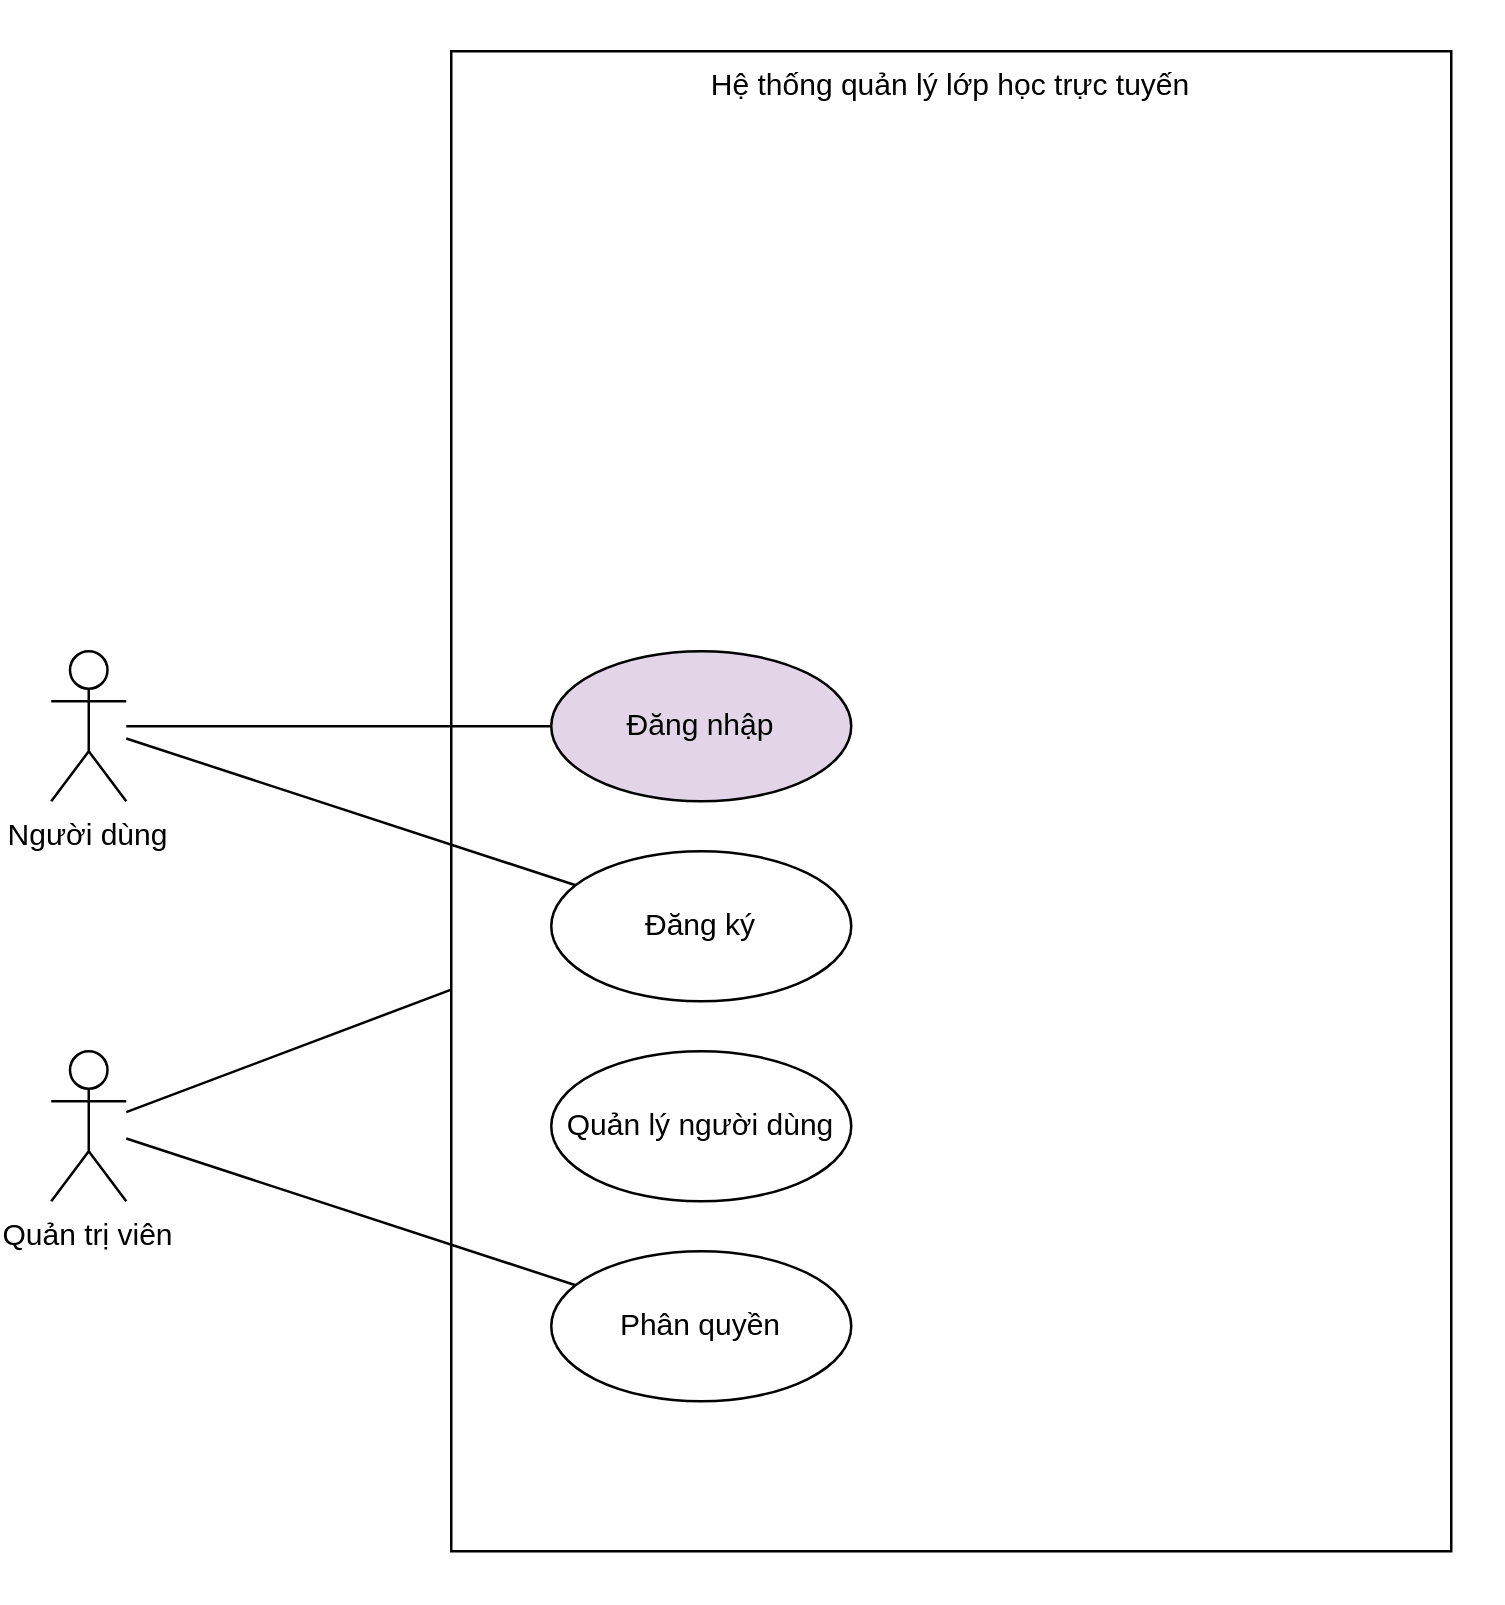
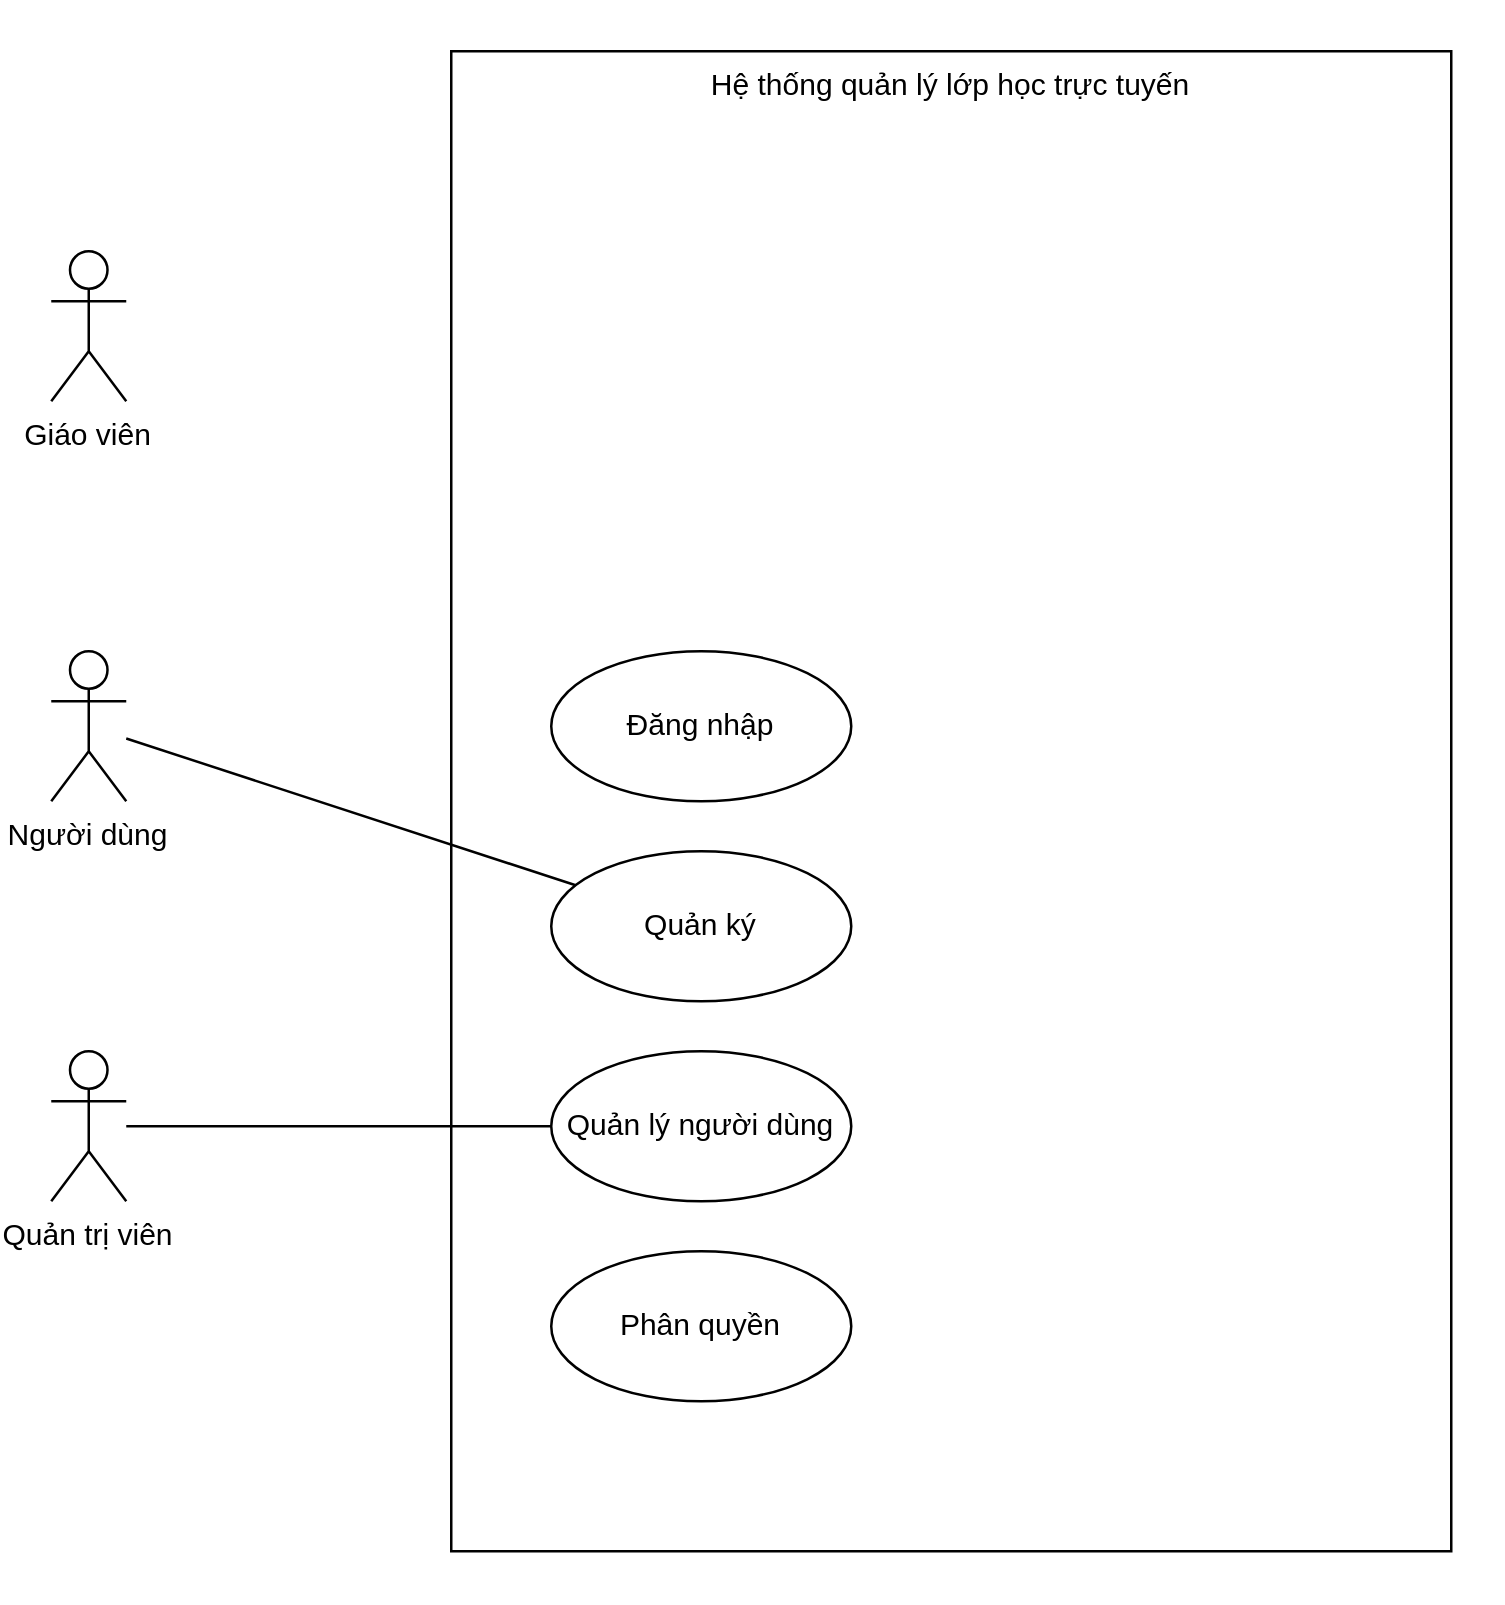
none -> (89, 326)
(338, 726) -> none
(701, 726) -> (701, 726)
(701, 926) -> (701, 926)
(288, 1051) -> (338, 1126)
(350, 1212) -> none
